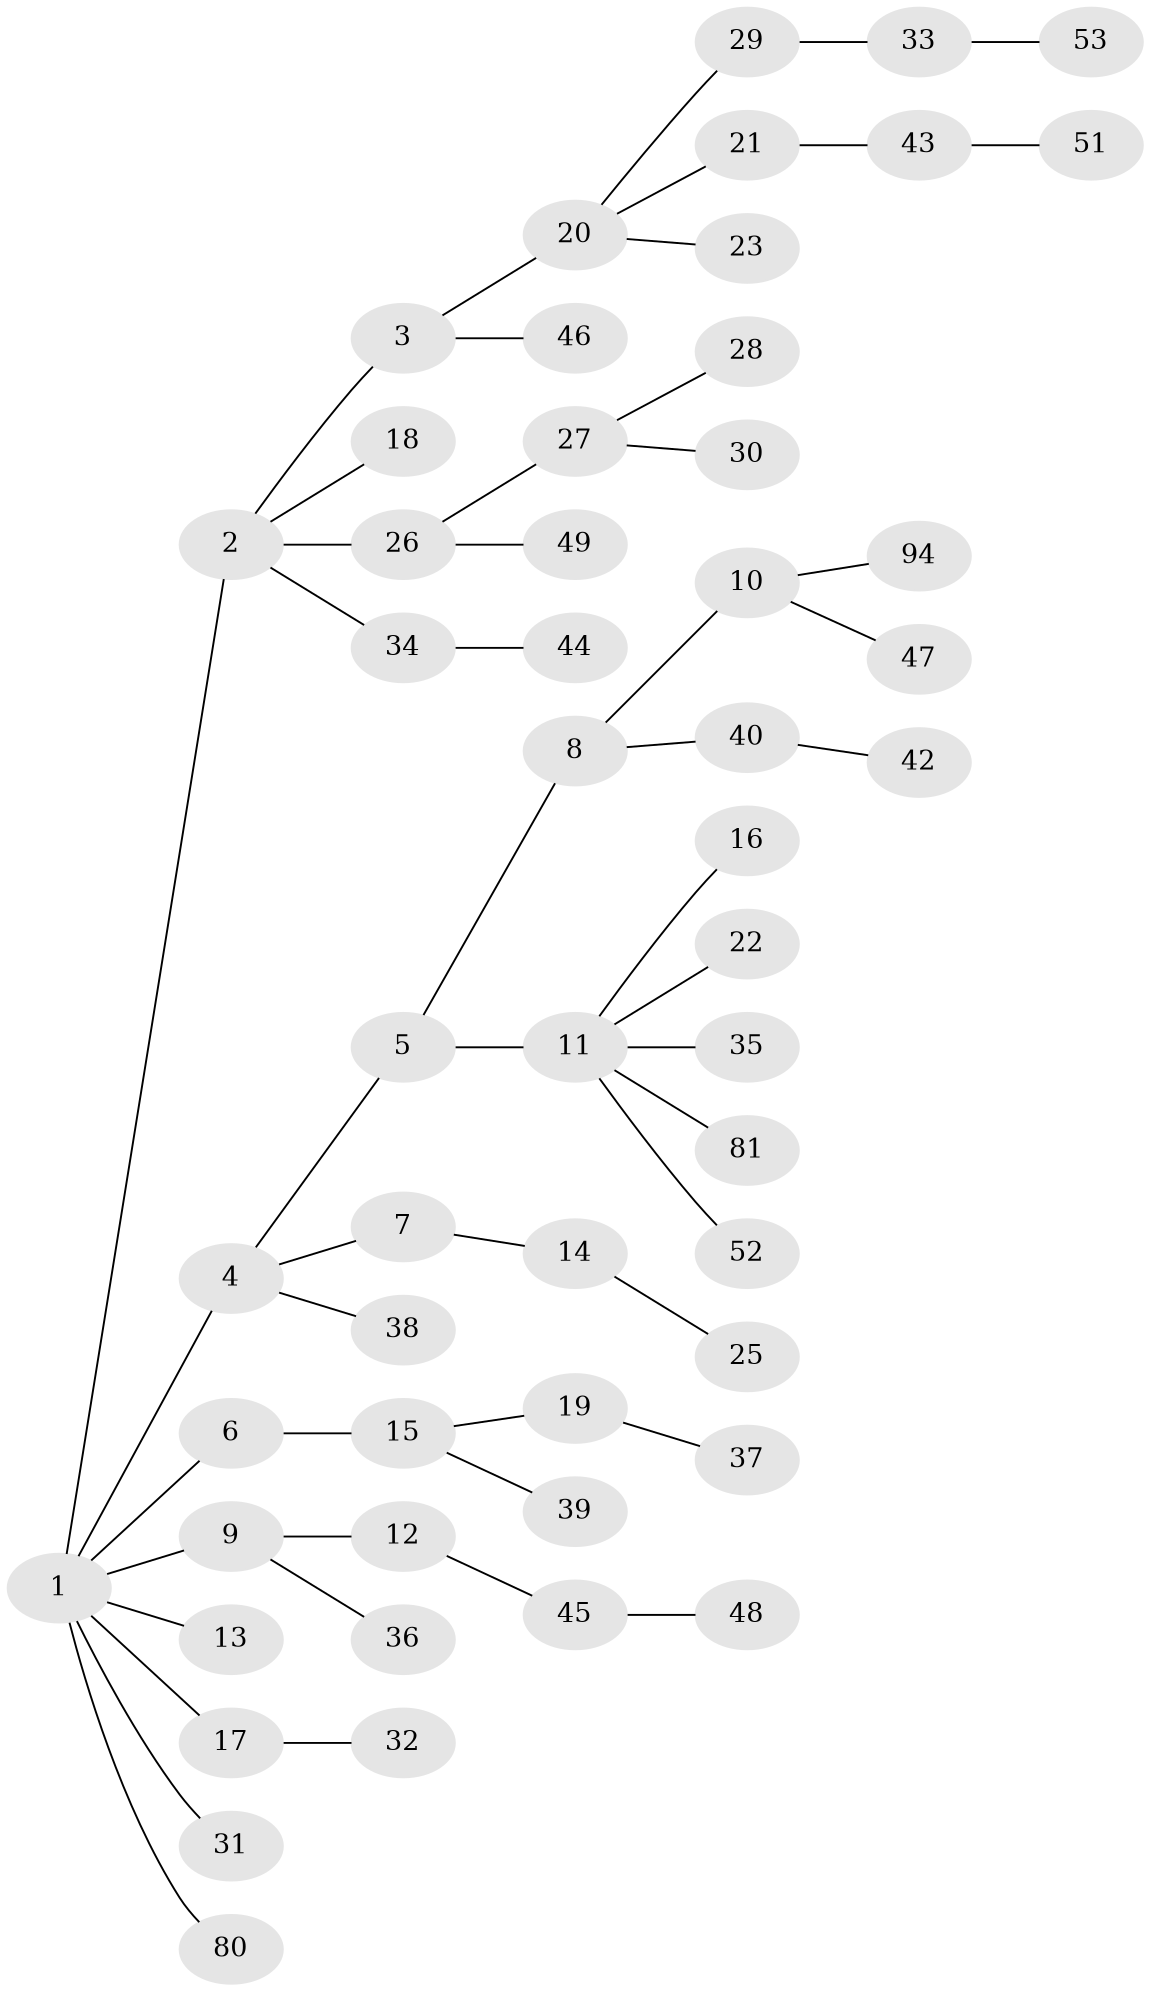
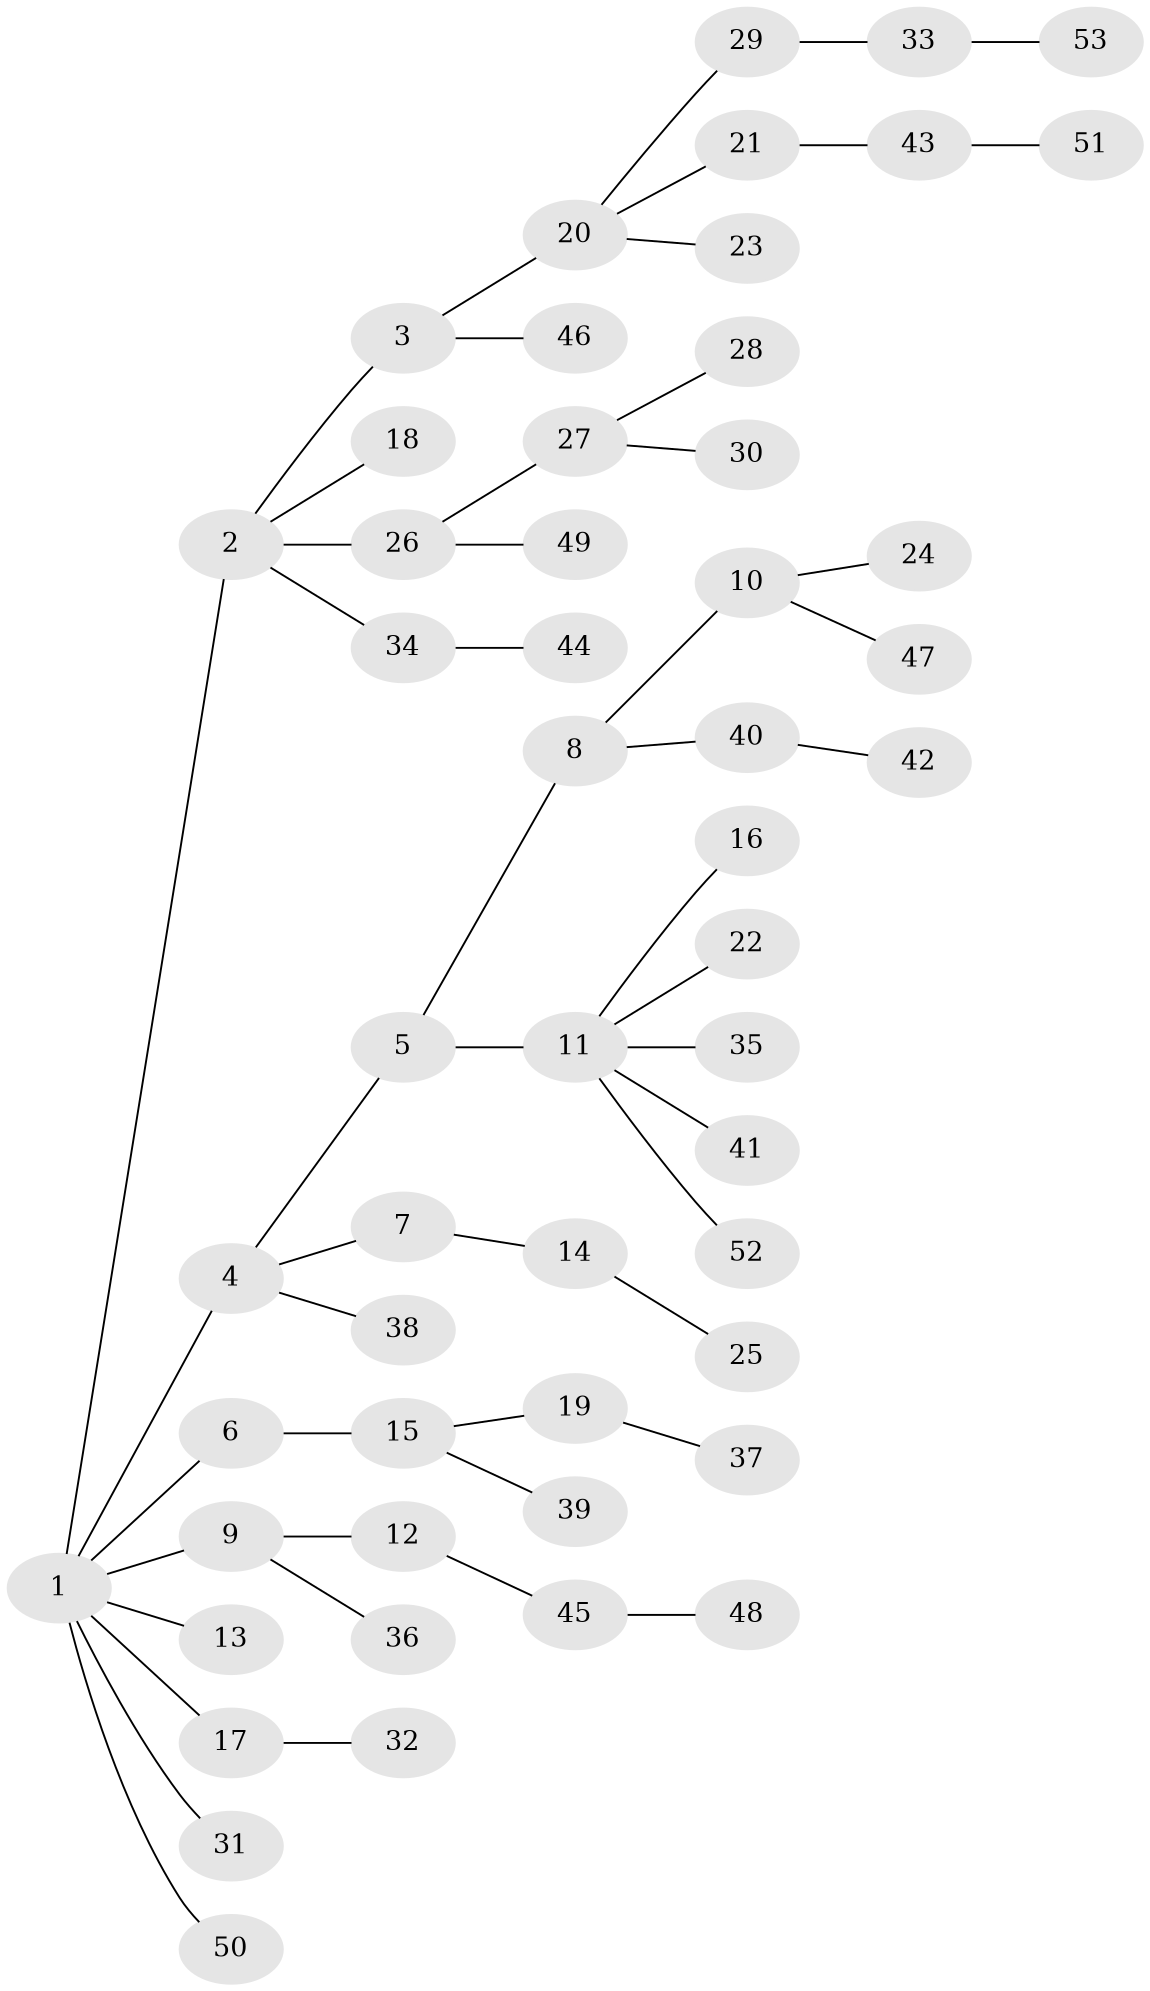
(919, 556) -> (919, 556)
(747, 1150) -> (747, 1150)
(231, 1949) -> (231, 1949)
